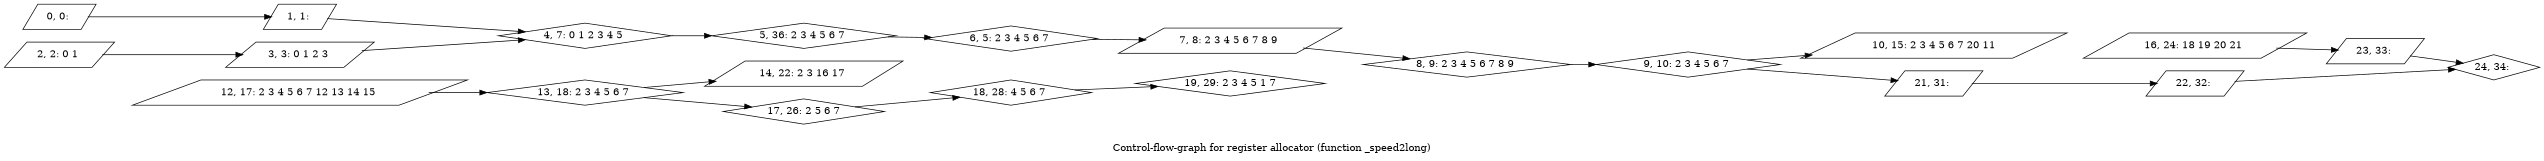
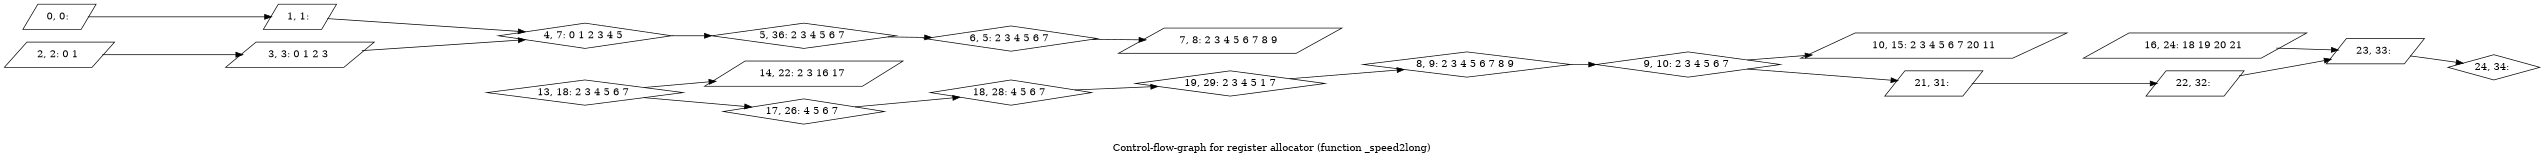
(1353, 53) -> (1343, 74)
(2342, 76) -> (2282, 68)
(300, 93) -> none
(804, 112) -> (804, 112)
